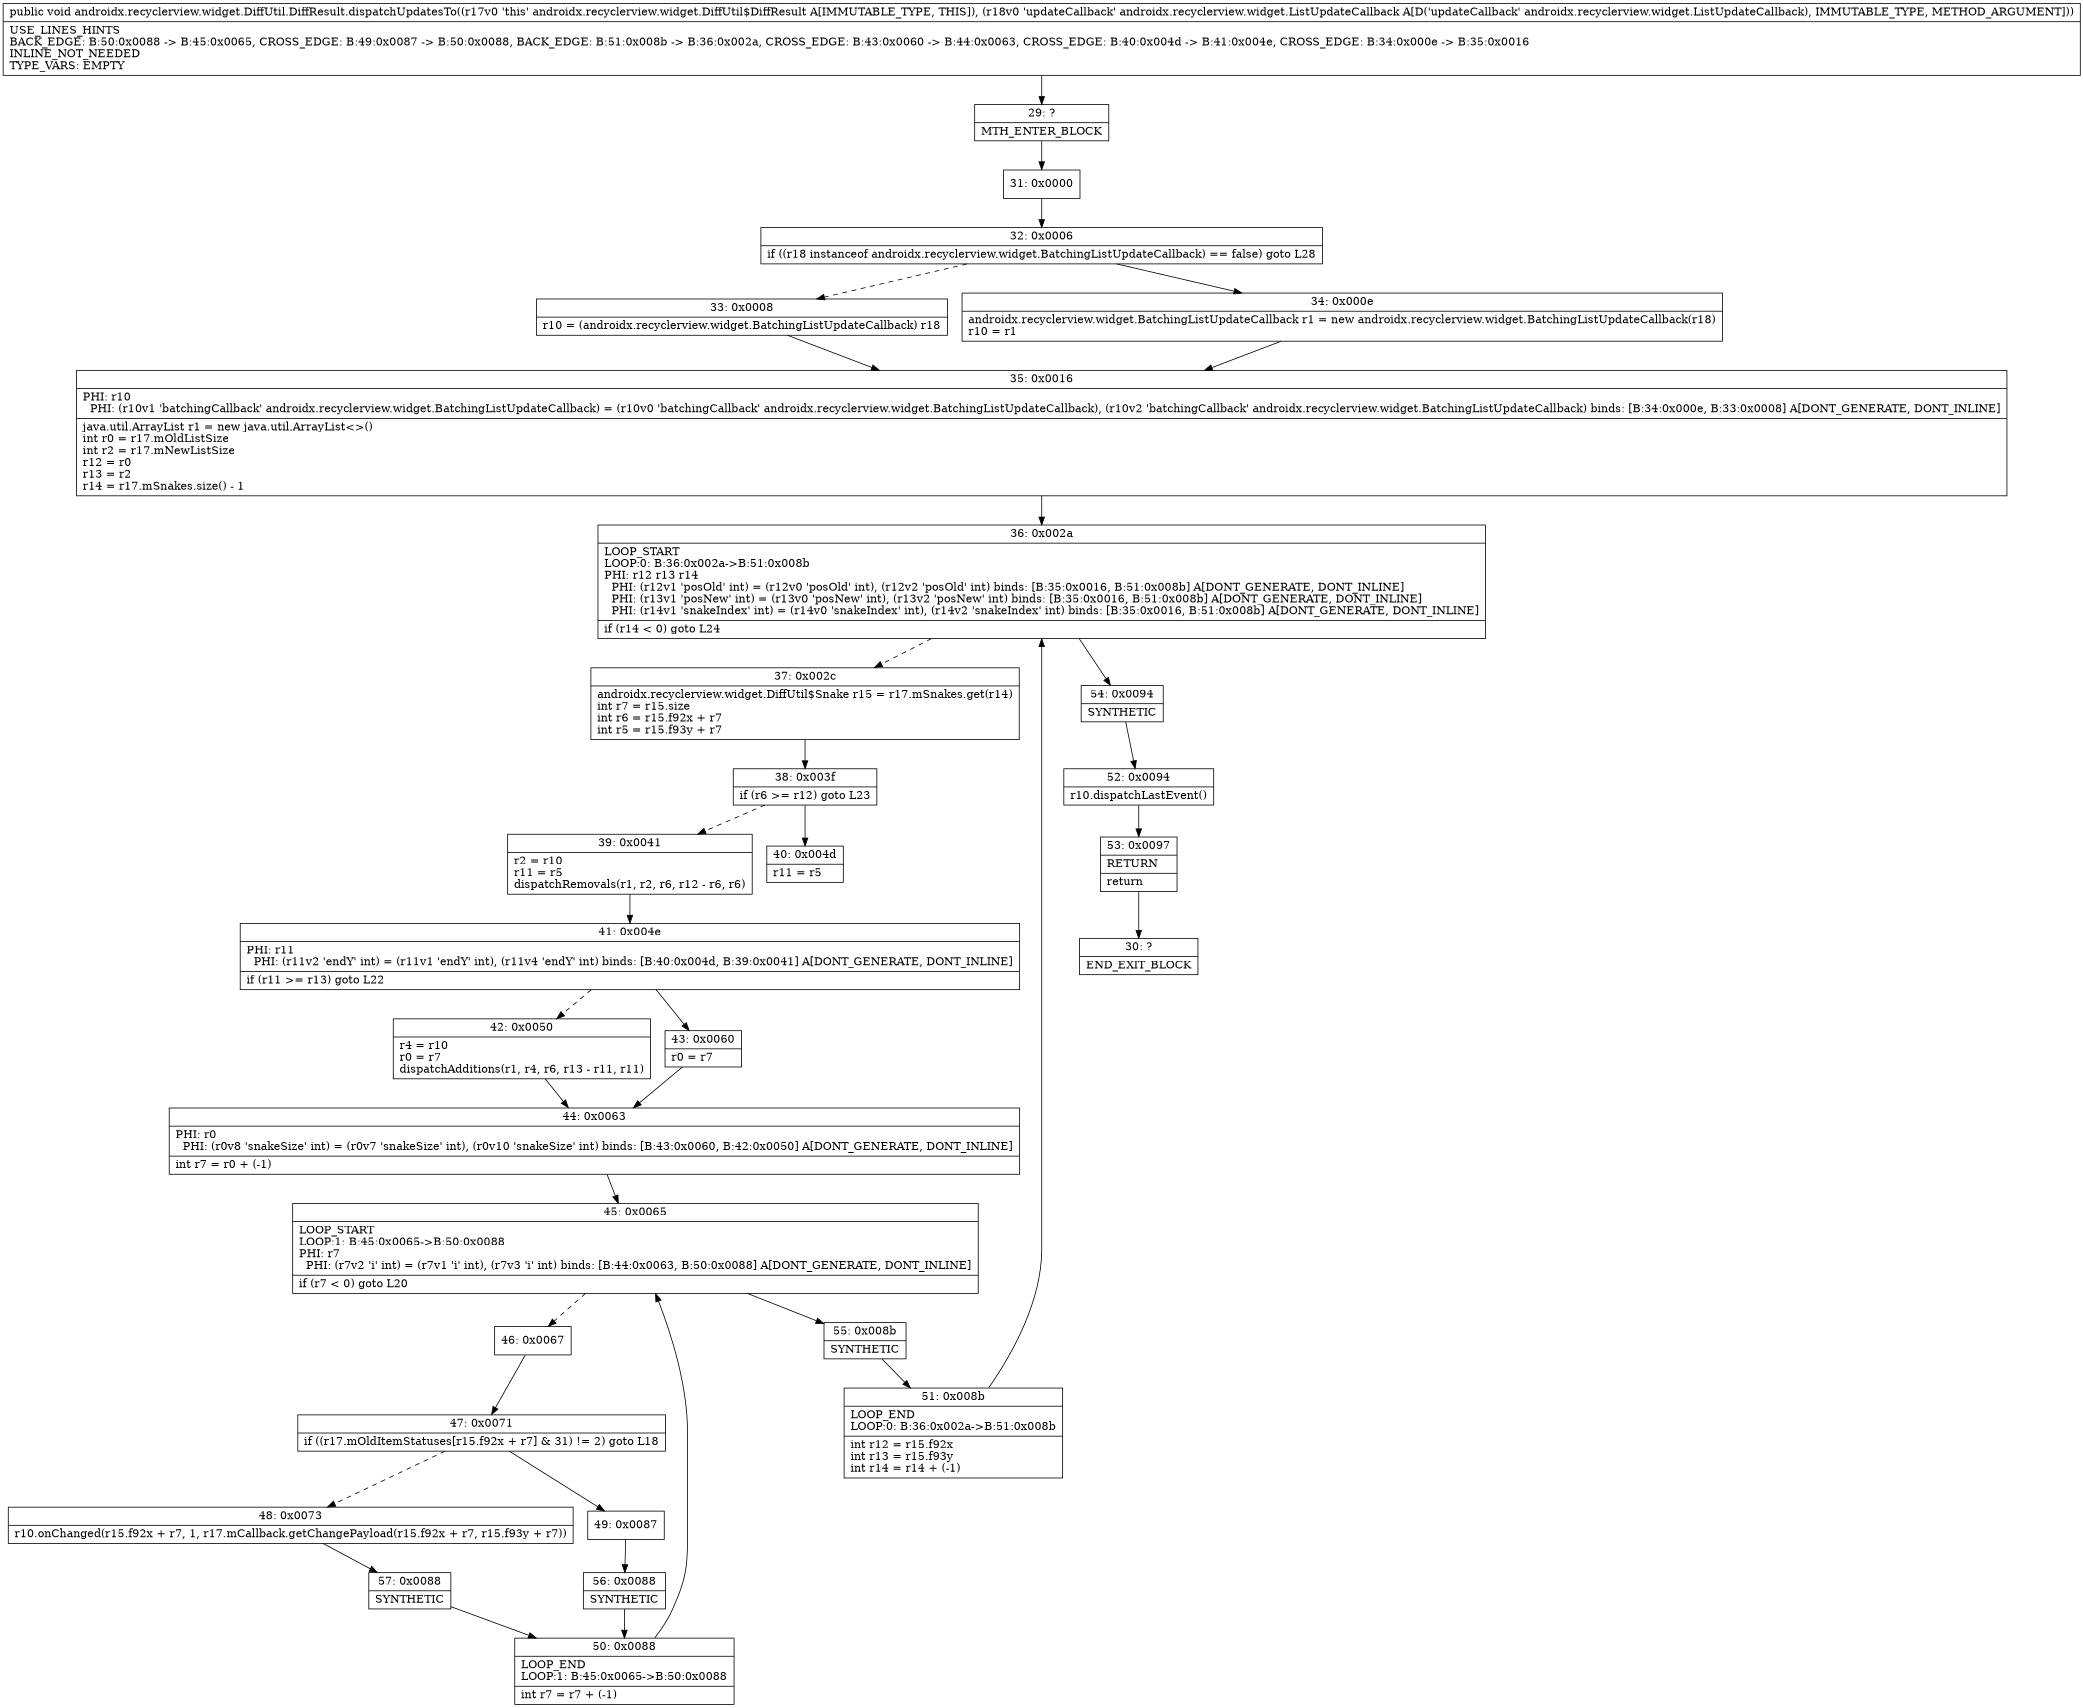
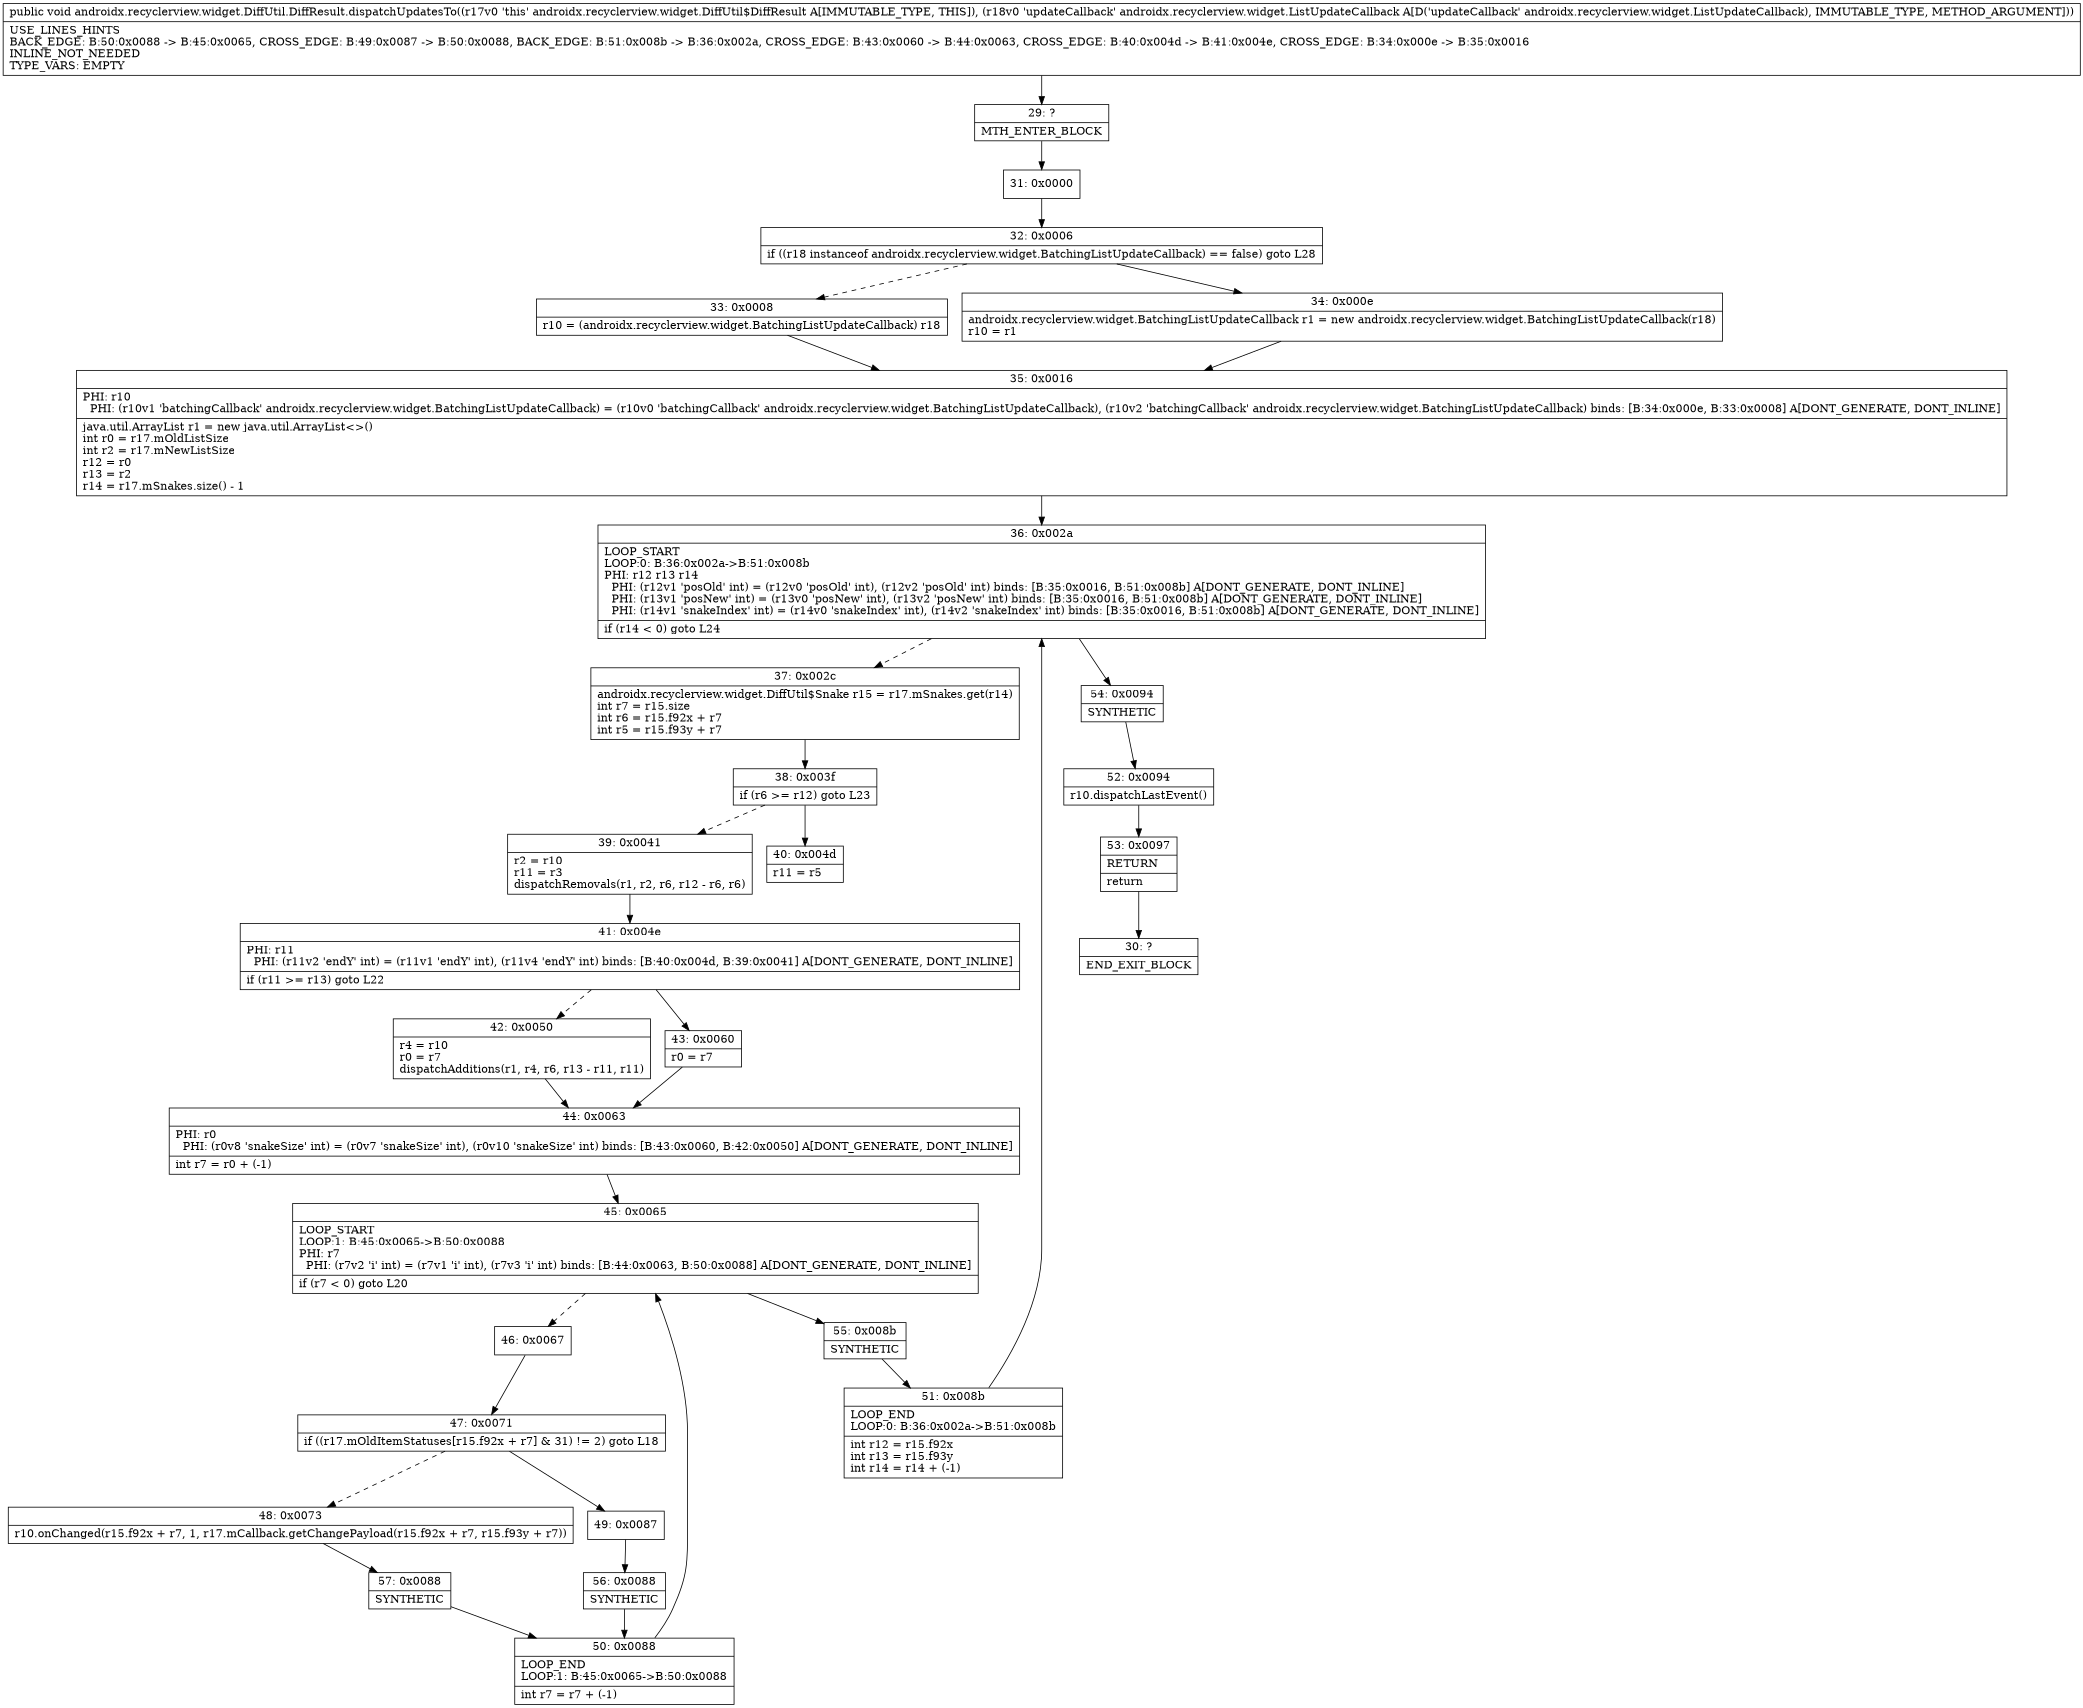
(538, 873) -> (538, 873)
